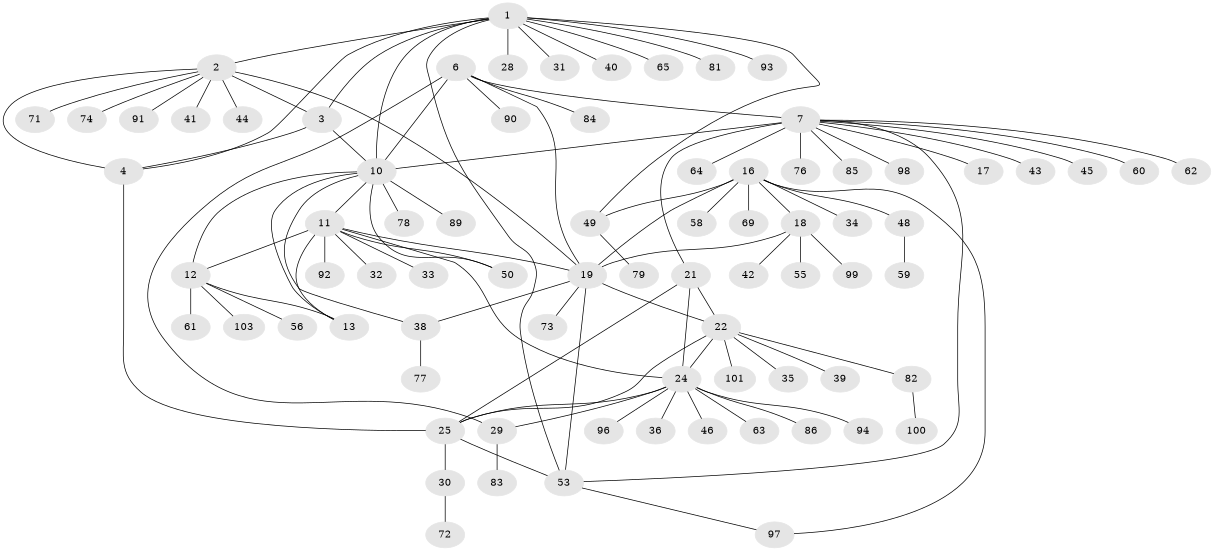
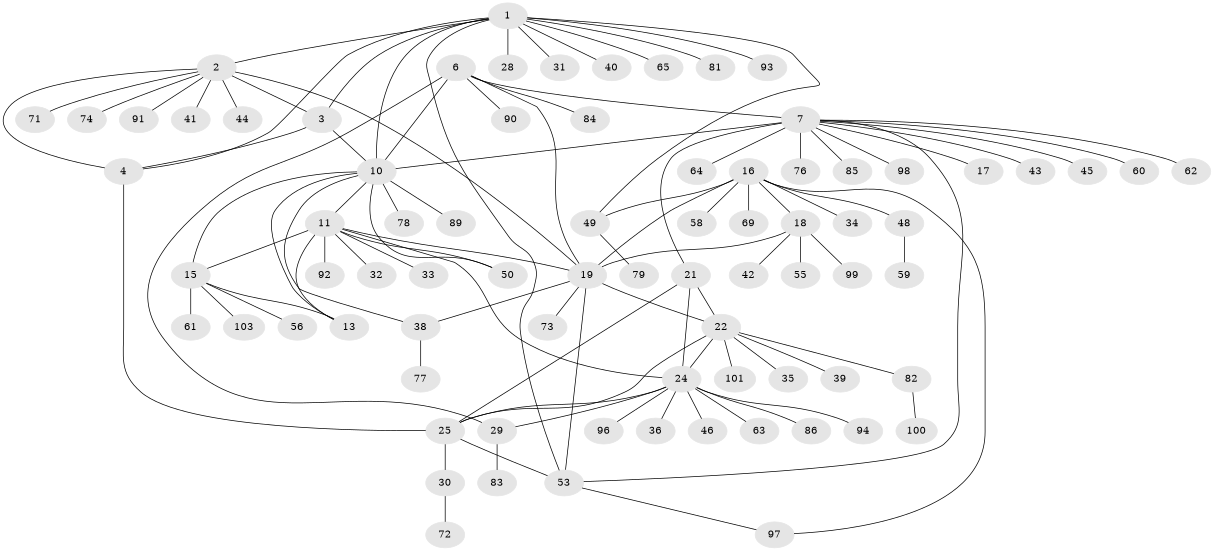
(191, 275) -> (191, 275)
